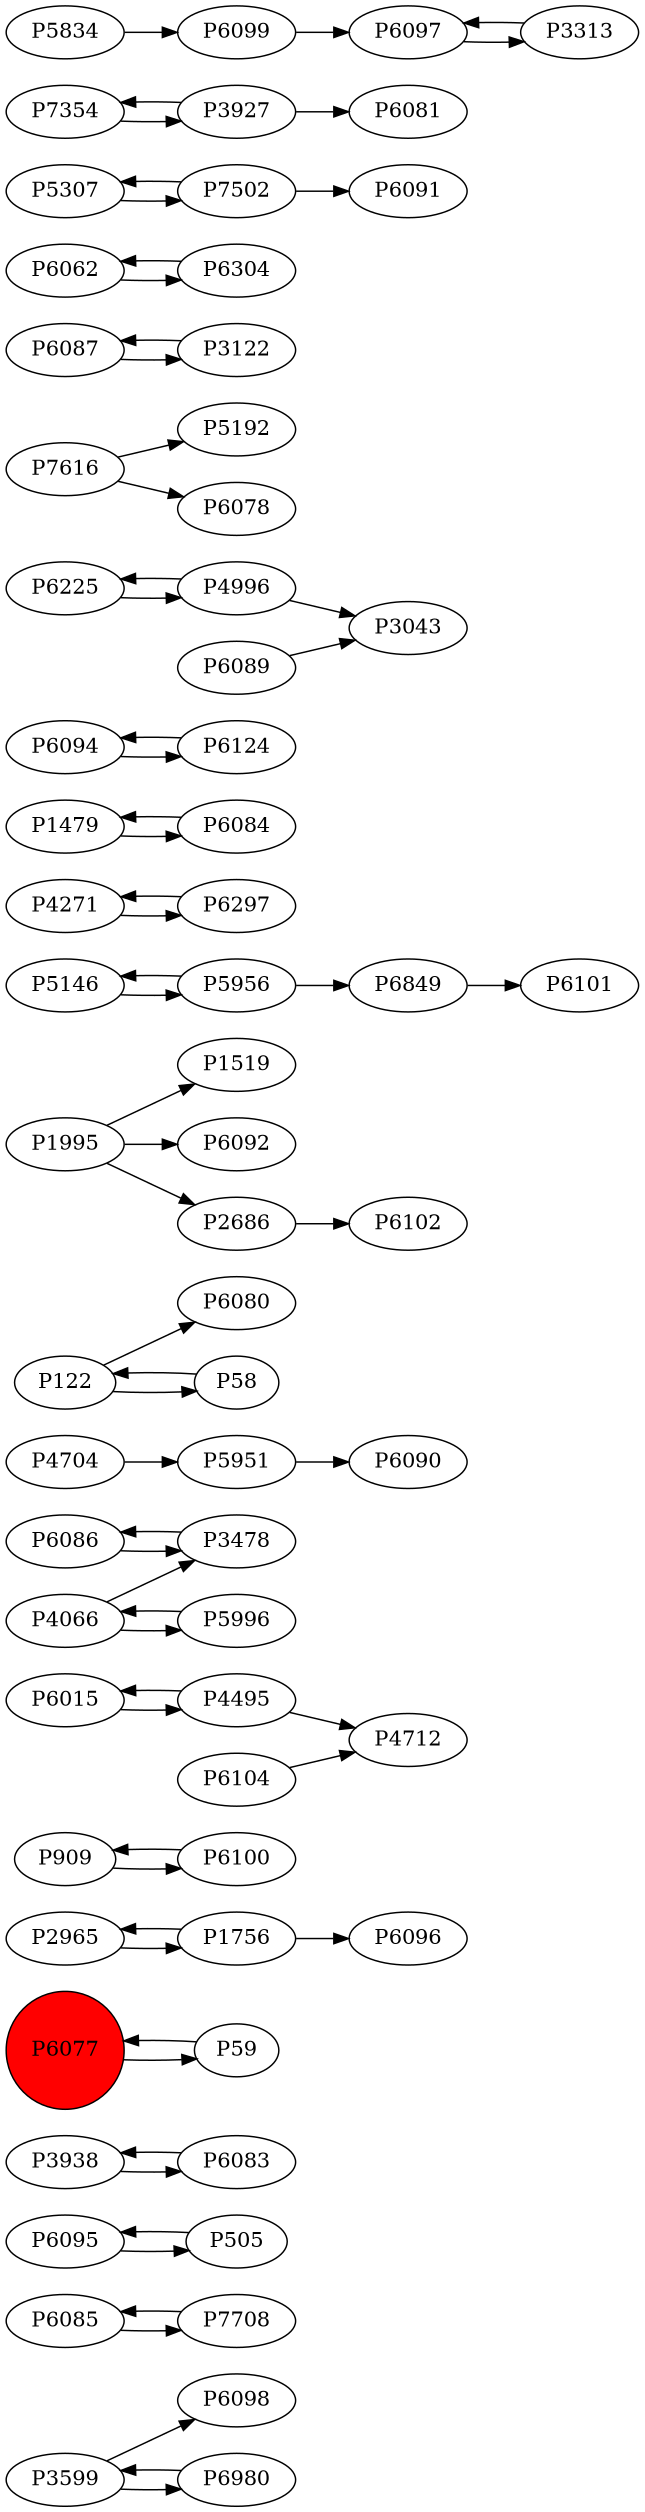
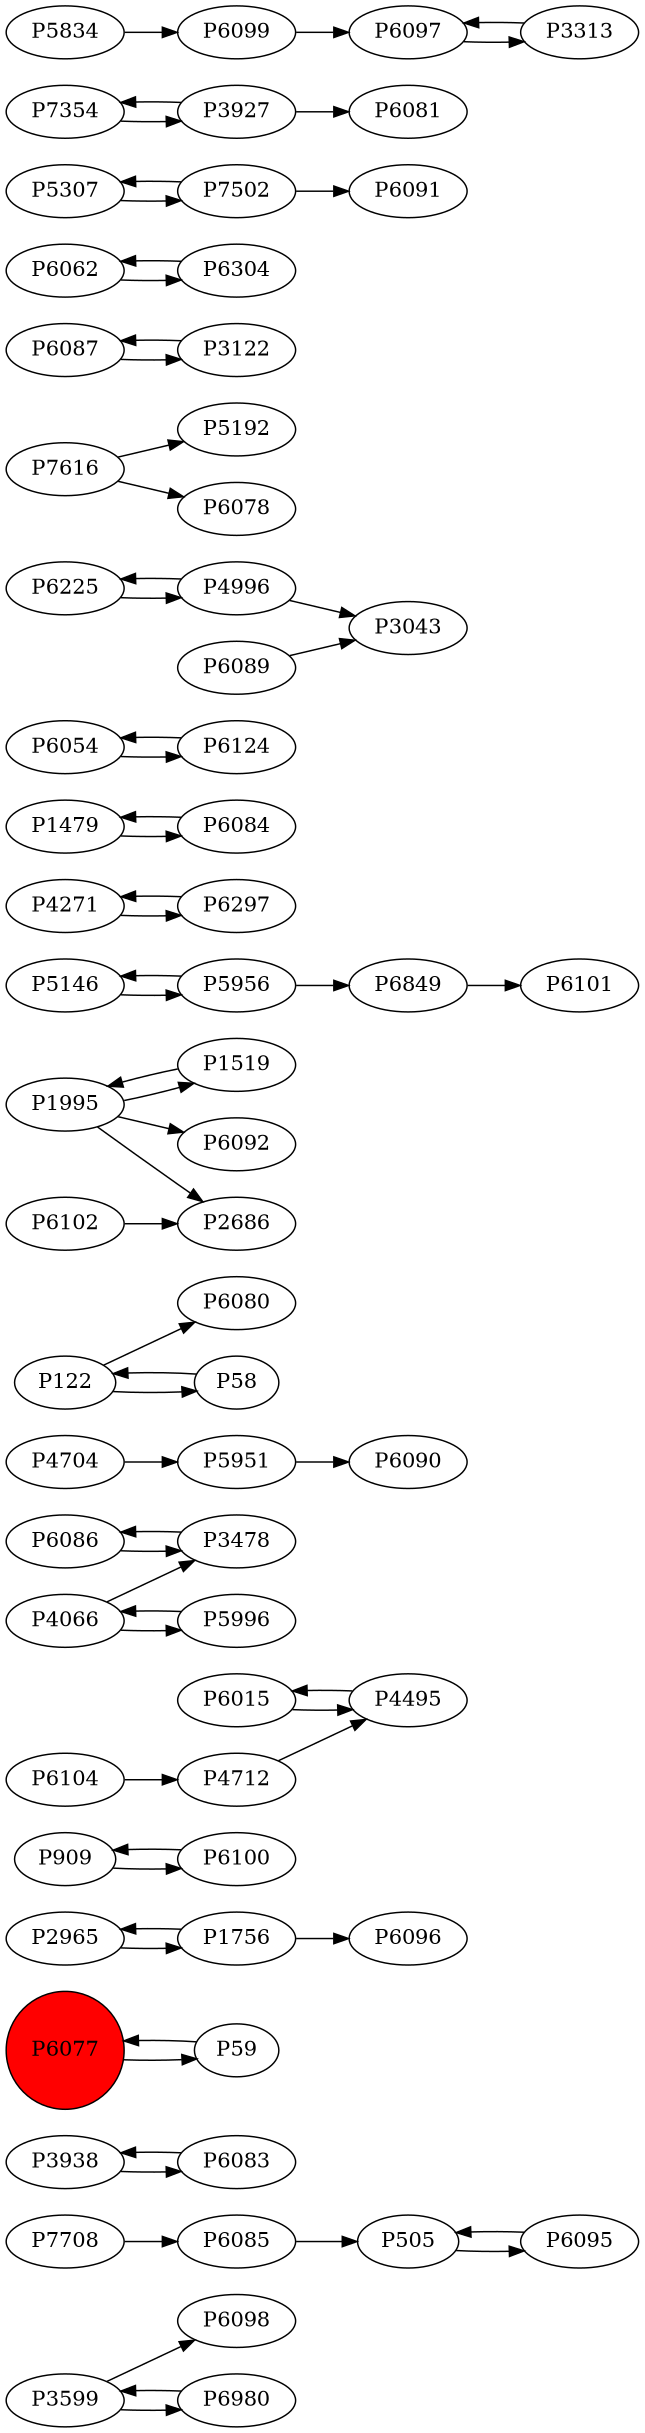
(65, 747) -> (65, 747)
none -> (150, 1075)
(315, 1224) -> (143, 1224)
(315, 1718) -> (315, 1743)
(144, 2331) -> (319, 2242)
